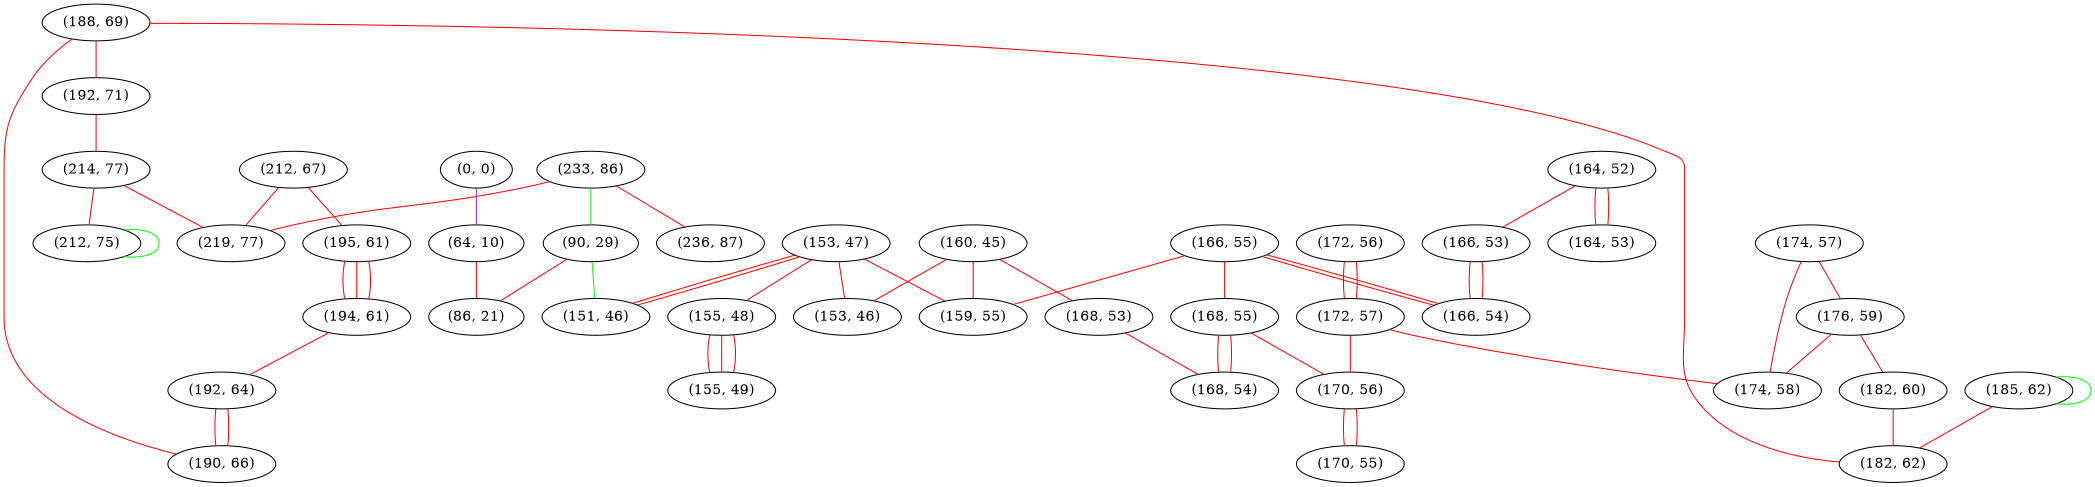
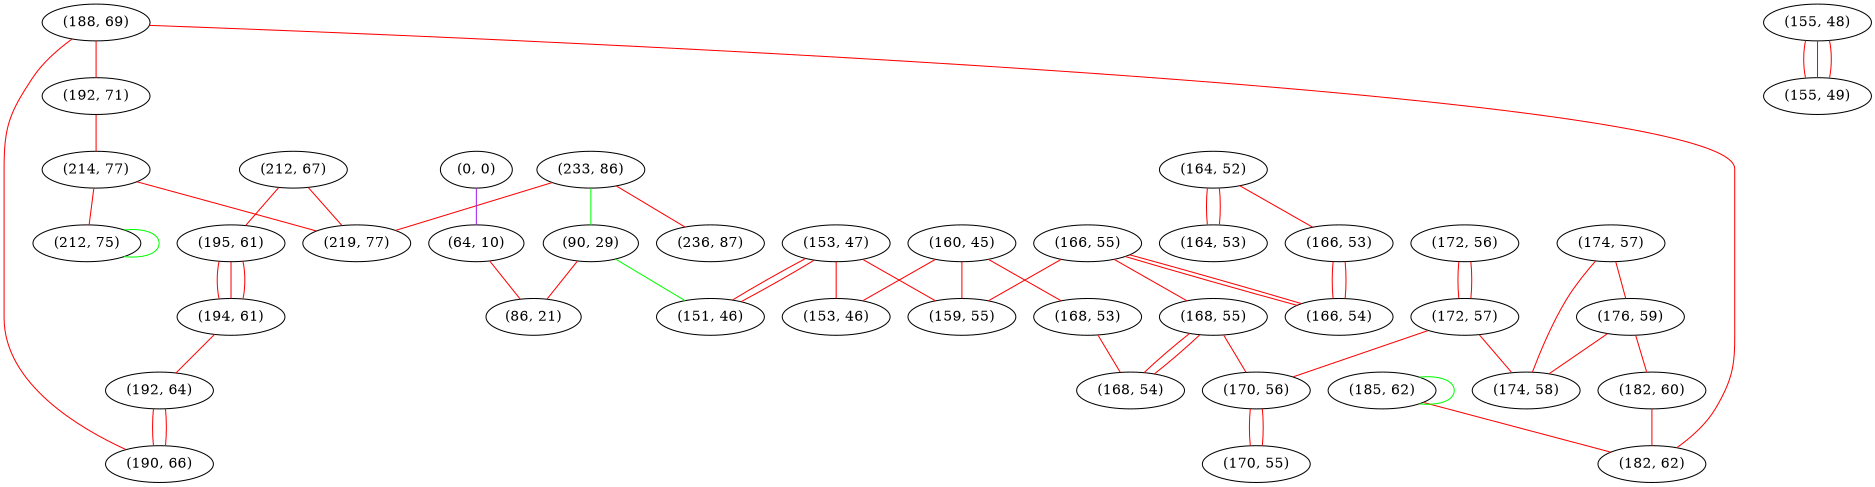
(779, 280) -> none
